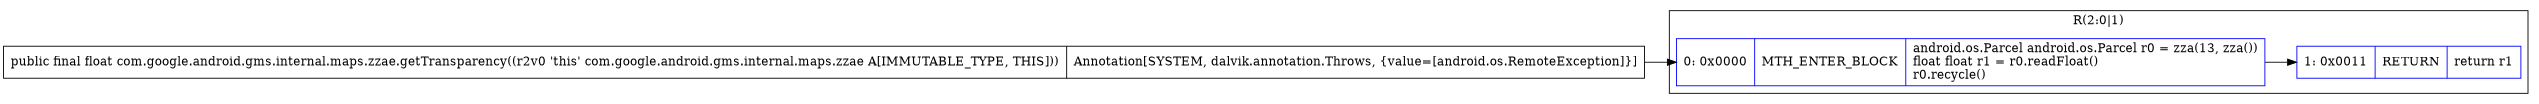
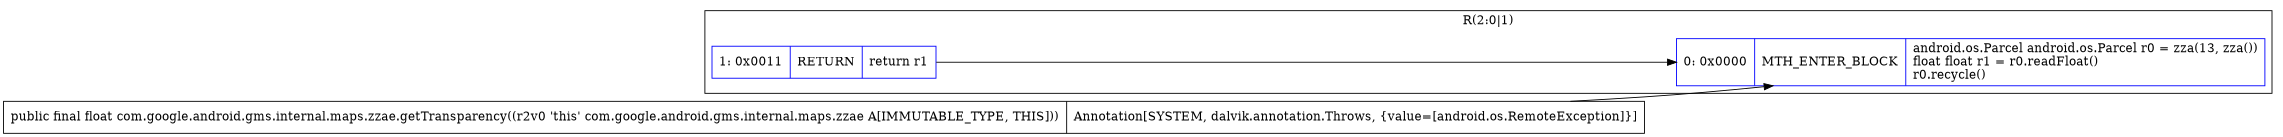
(2276, 62) -> (1302, 62)
